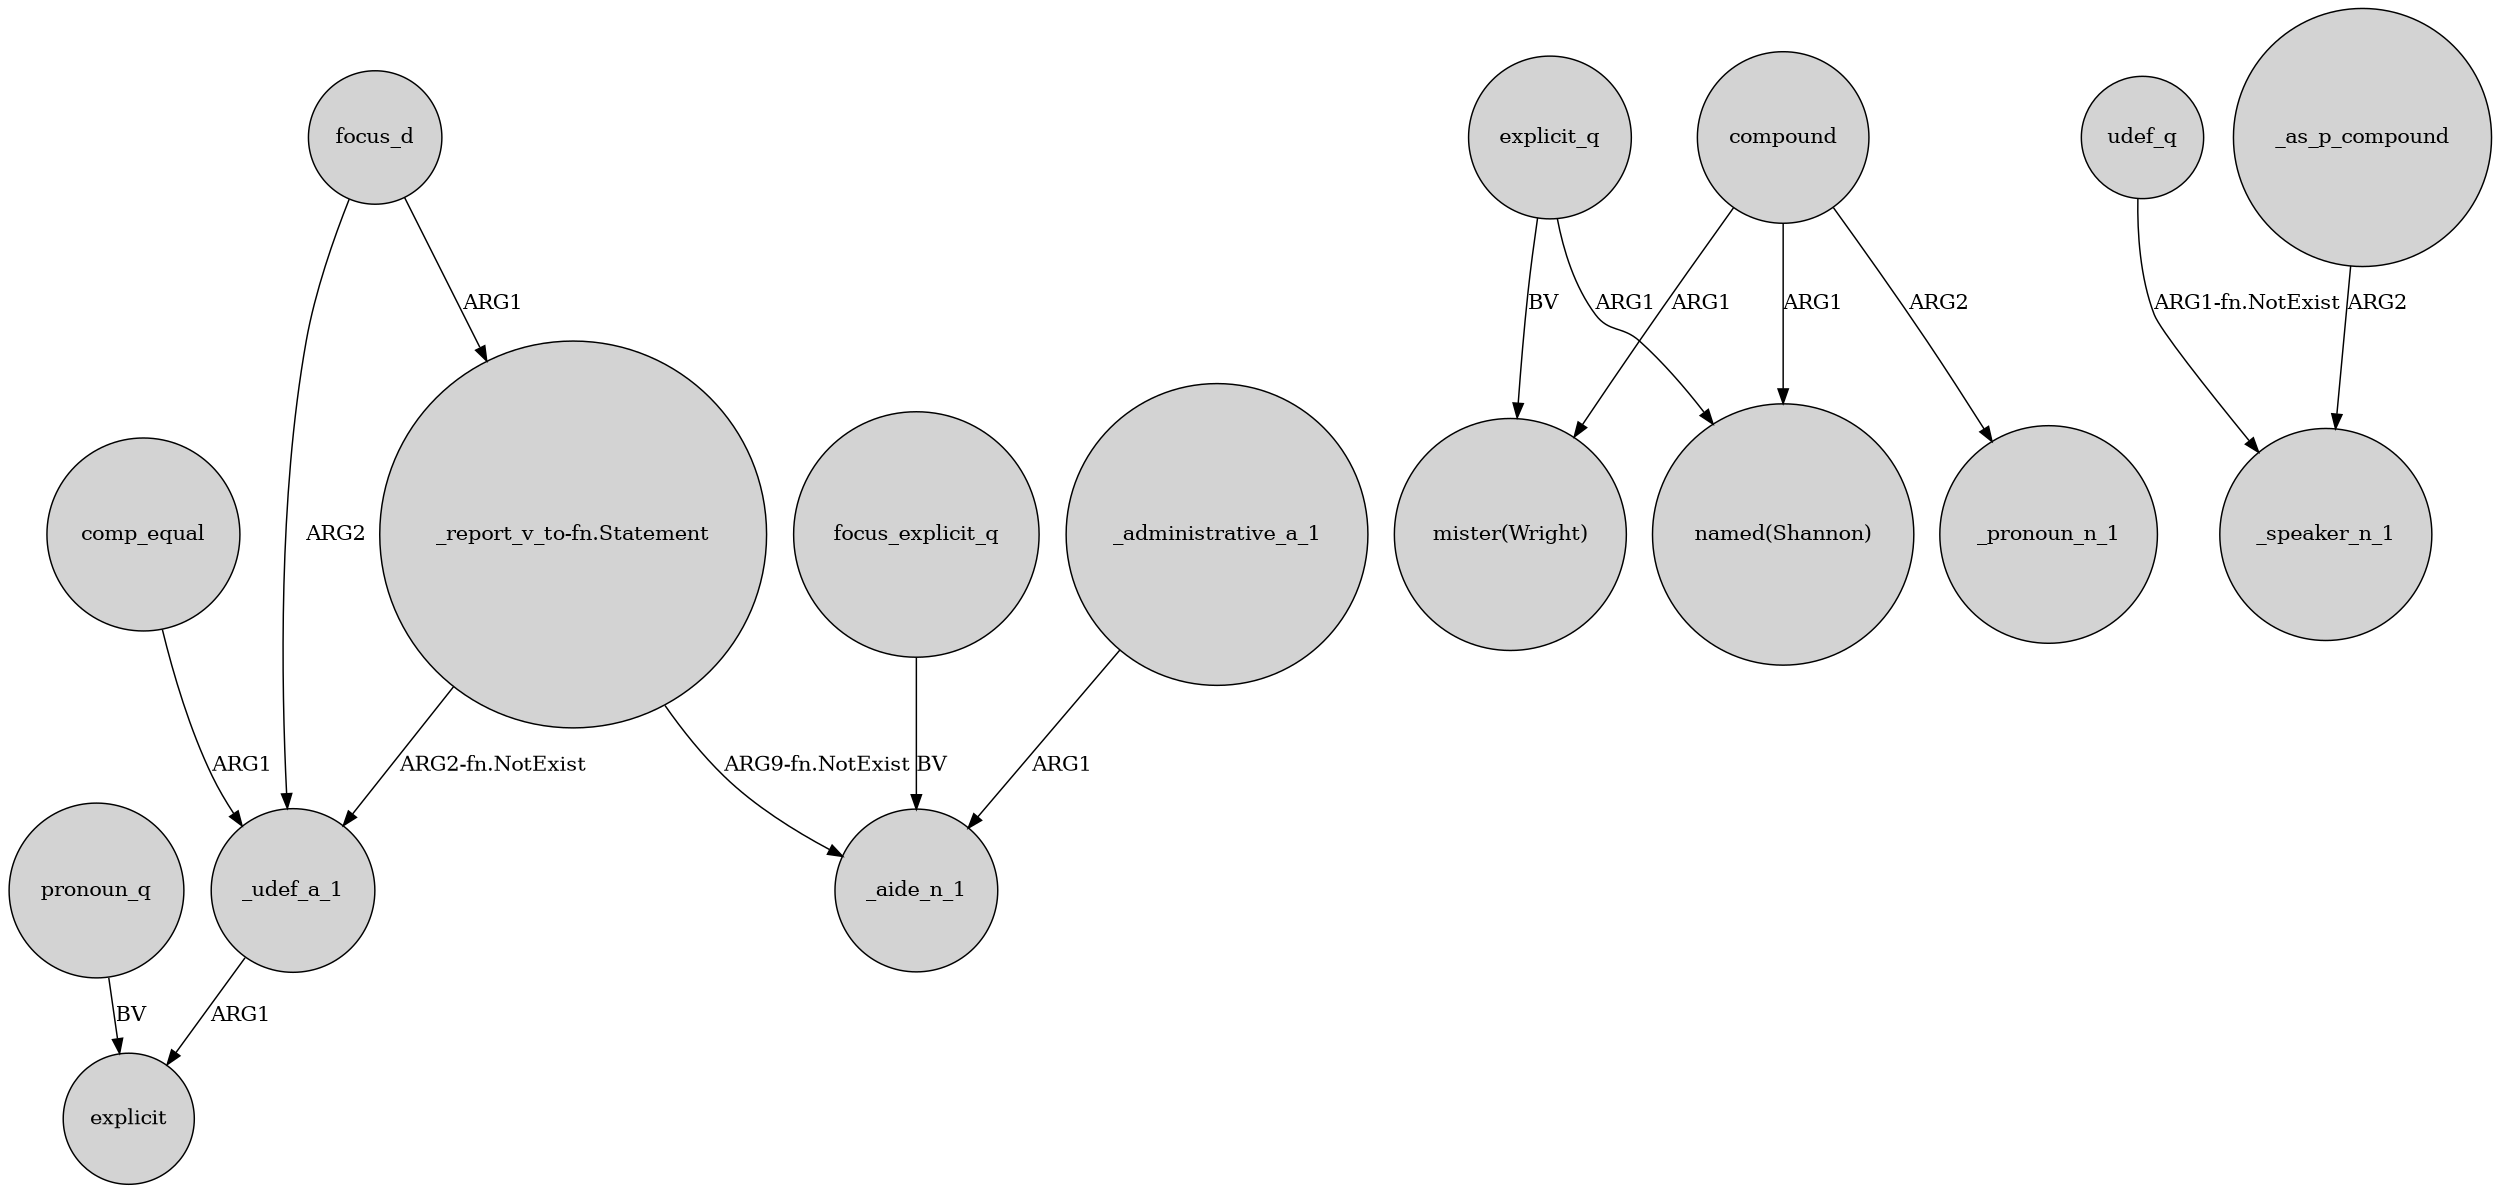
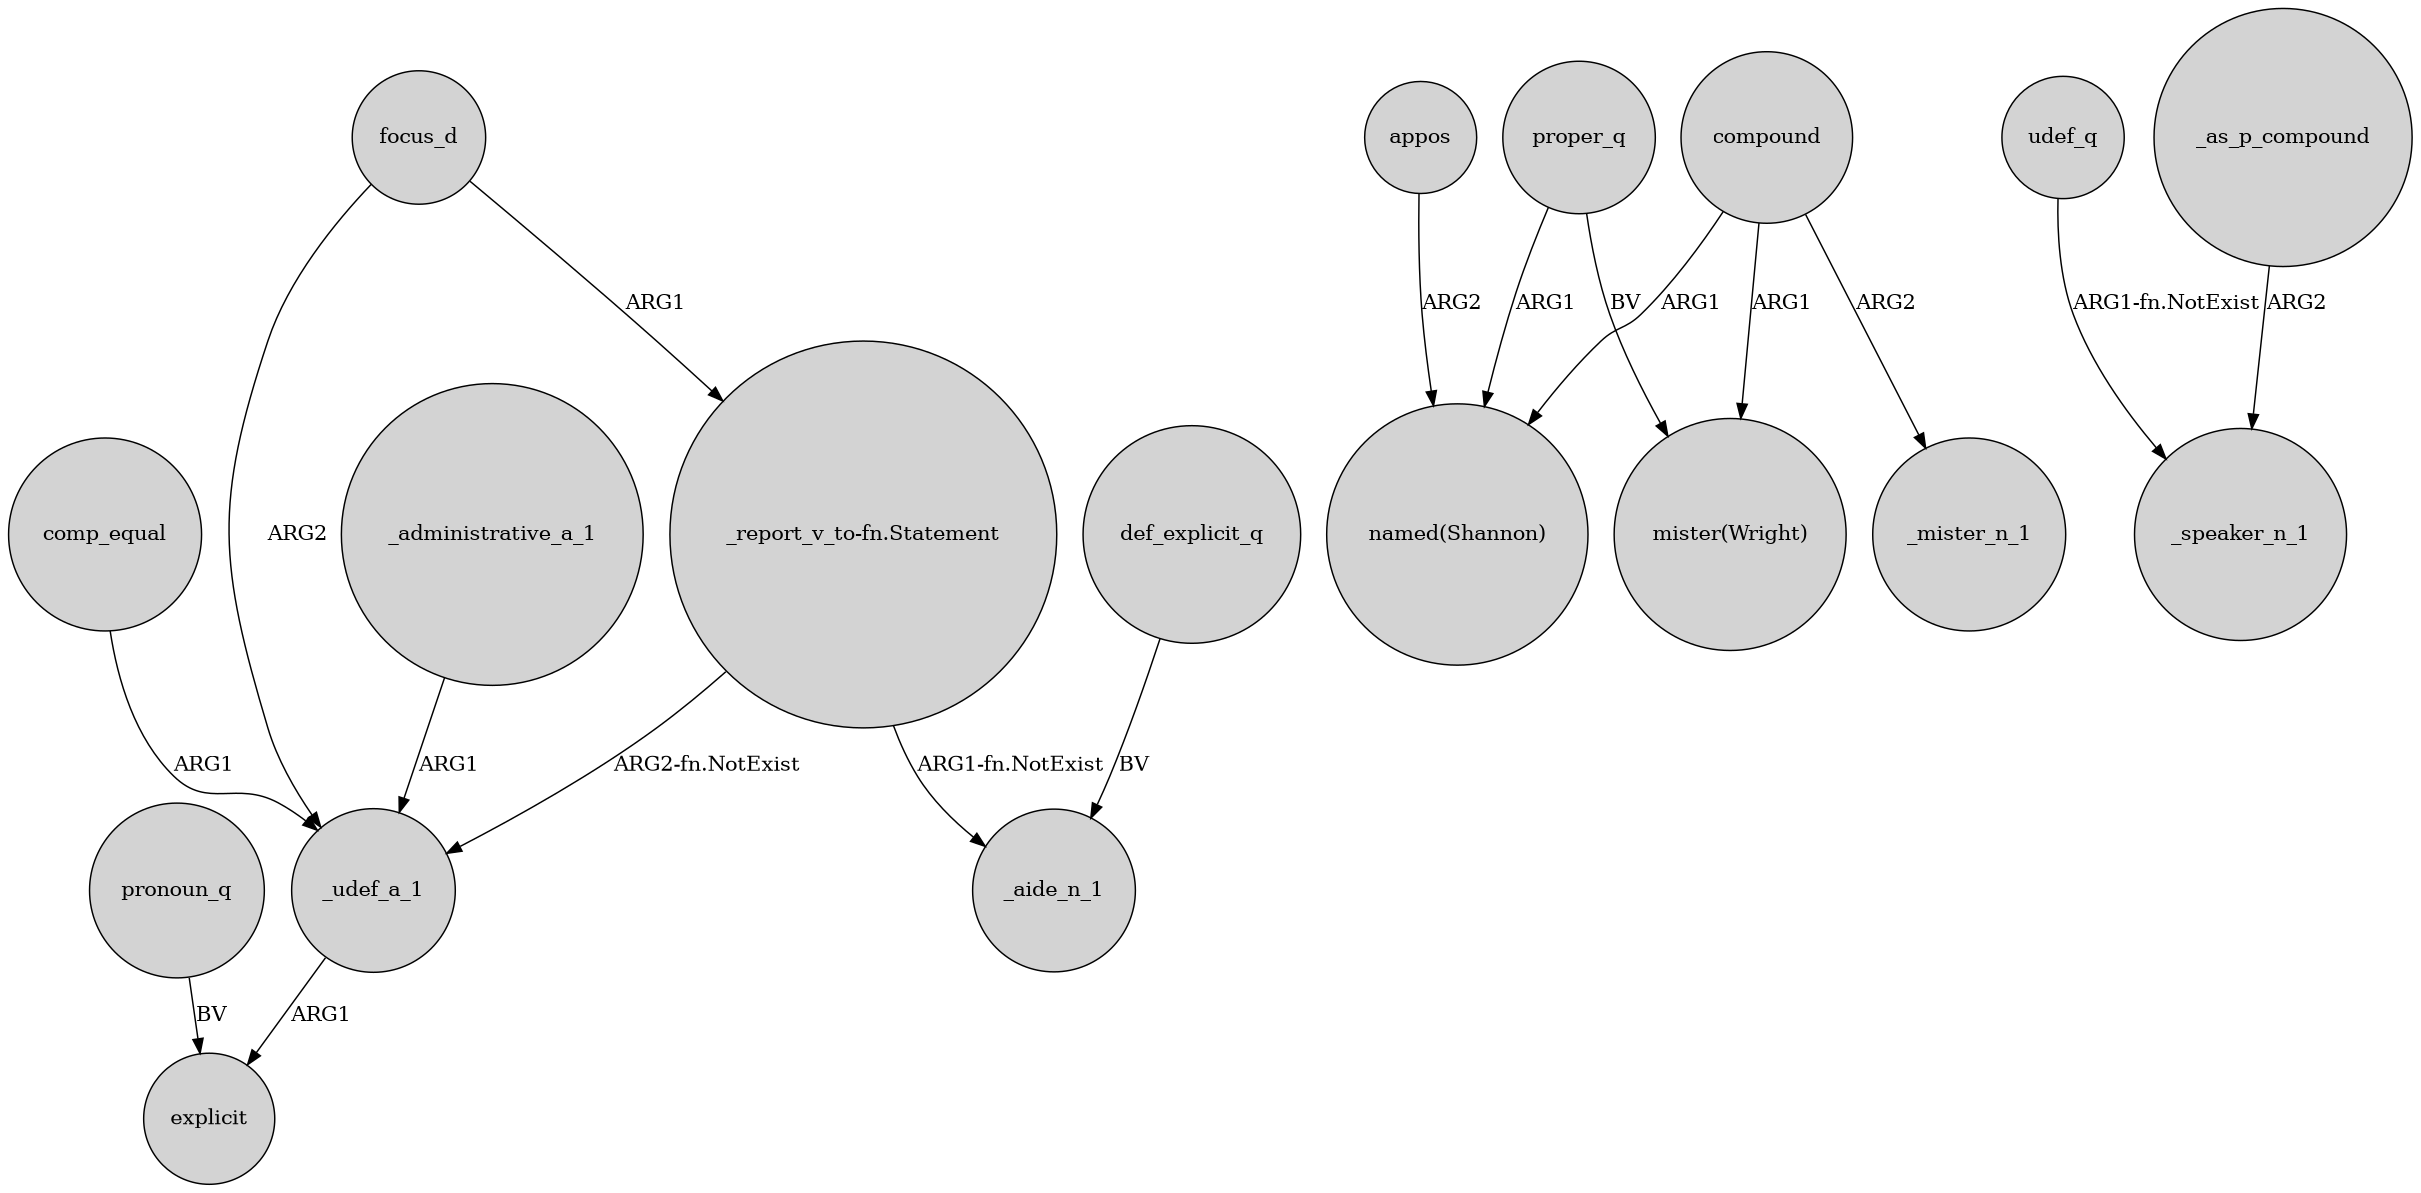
none -> (1421, 137)
(1550, 137) -> (1579, 137)
(916, 534) -> (1192, 534)
(2049, 534) -> (1969, 534)
(1049, 734) -> (424, 738)
(817, 765) -> (1011, 765)
